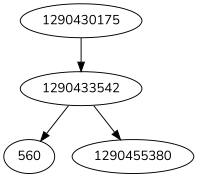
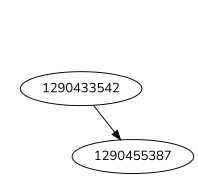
(81, 21) -> none
(29, 157) -> none
(133, 157) -> (133, 157)
